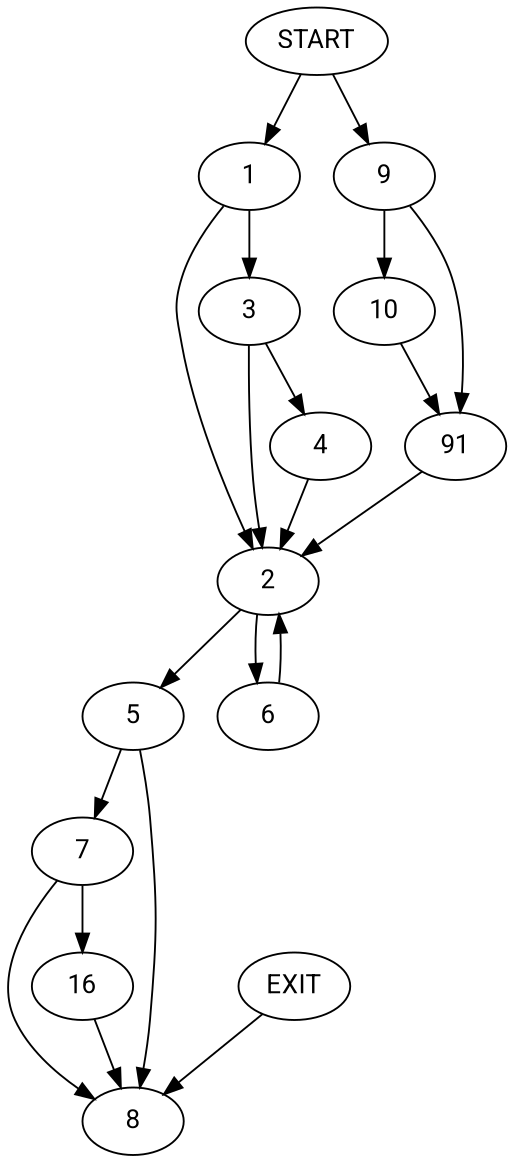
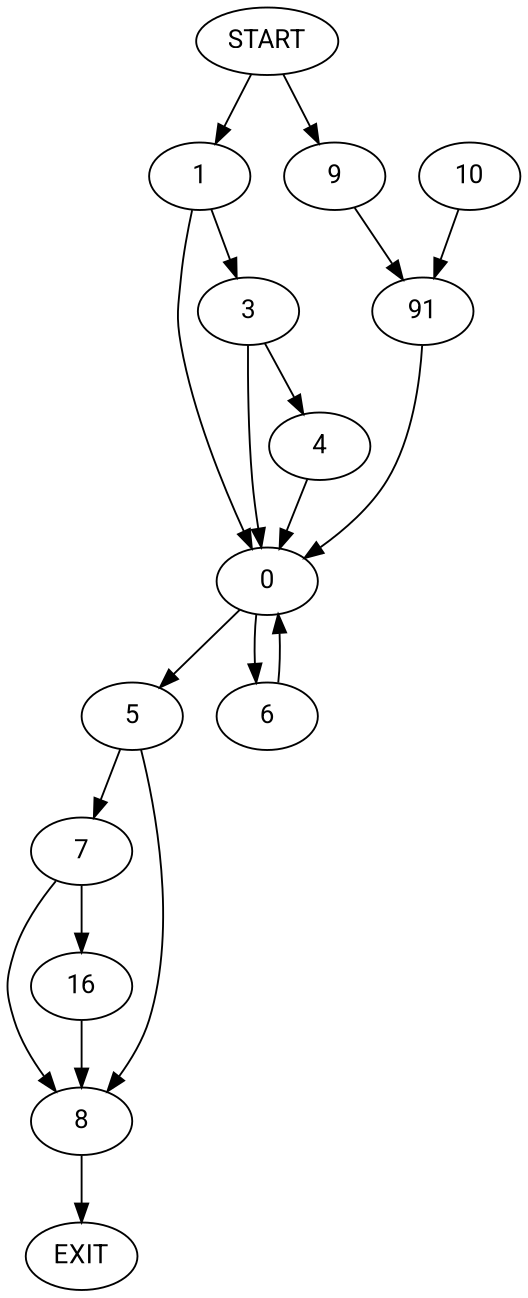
(384, 235) -> none
(268, 581) -> (267, 581)
(221, 1048) -> (82, 1180)
